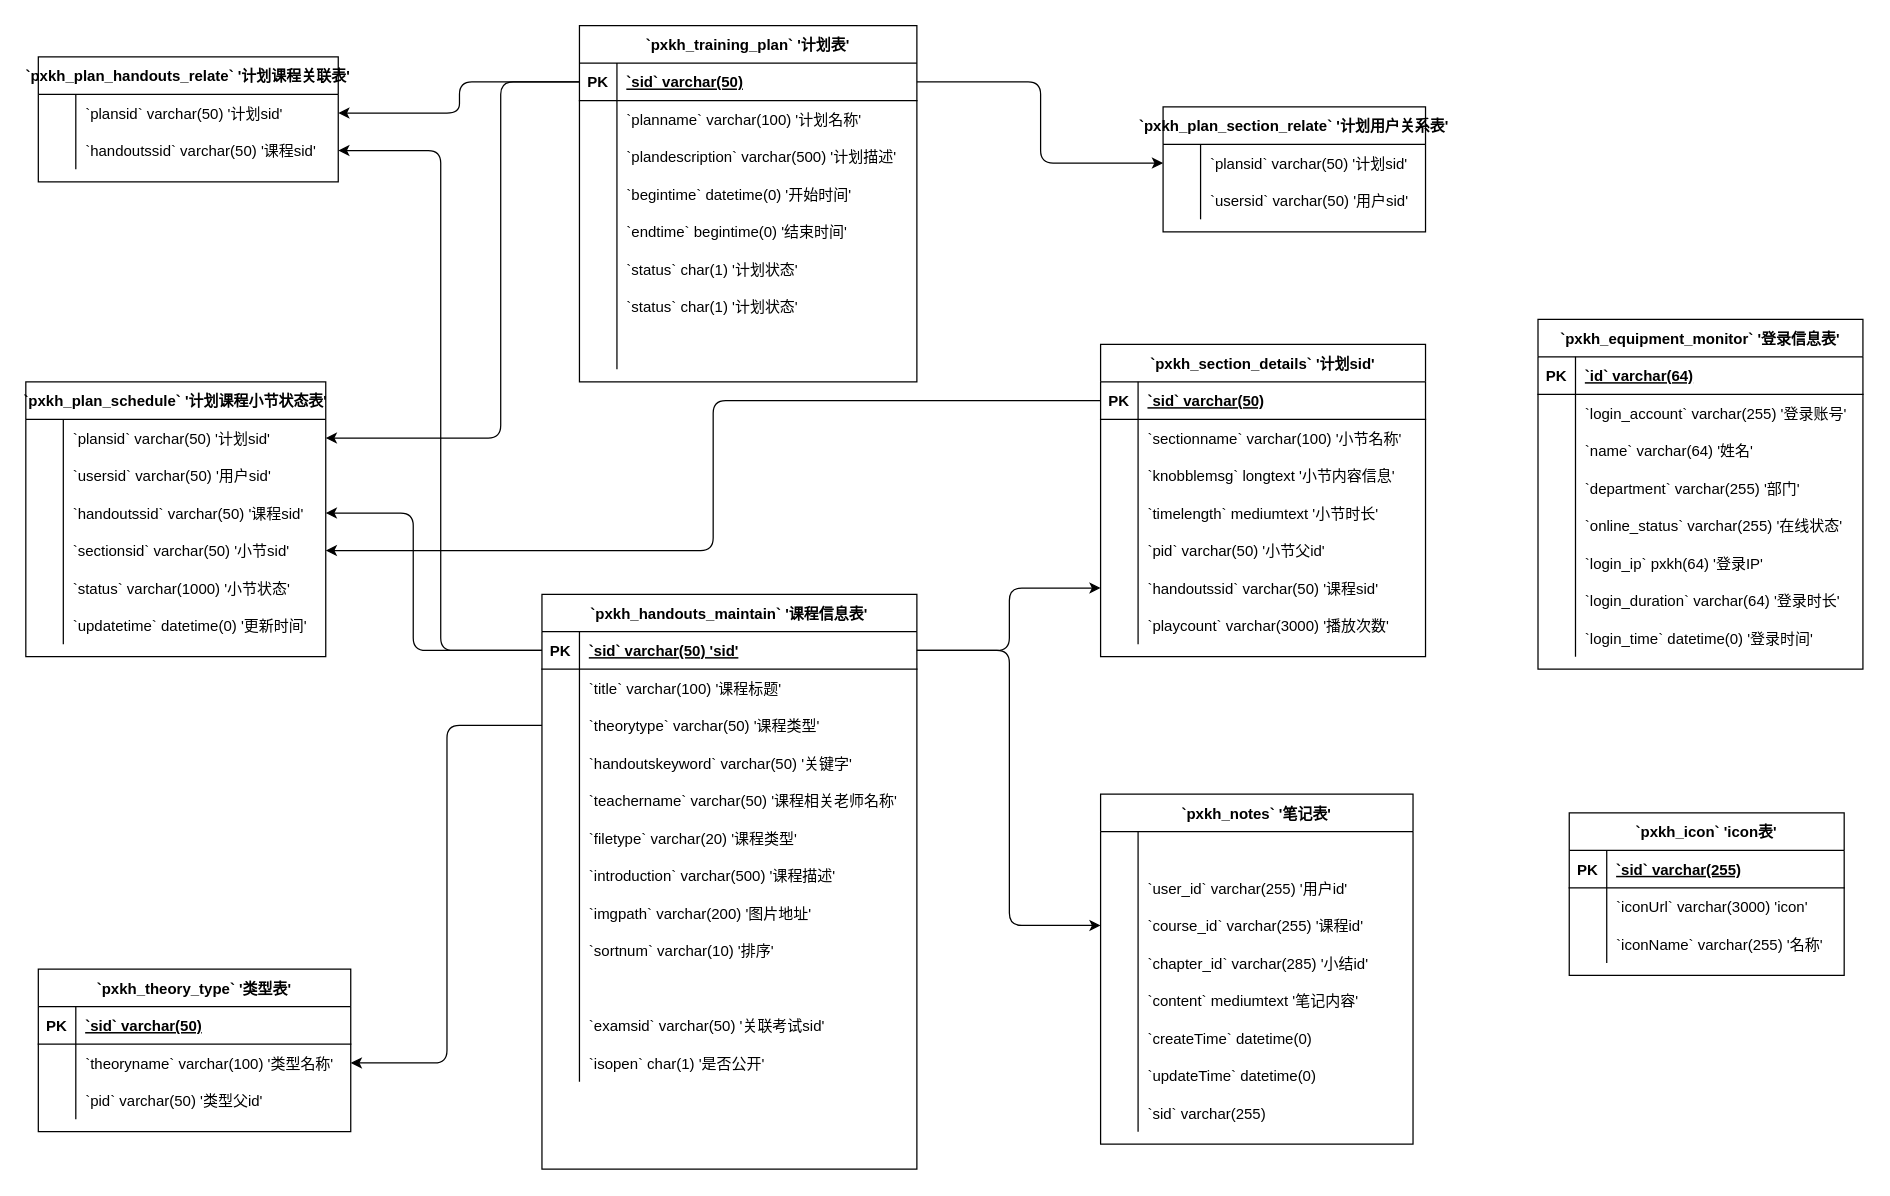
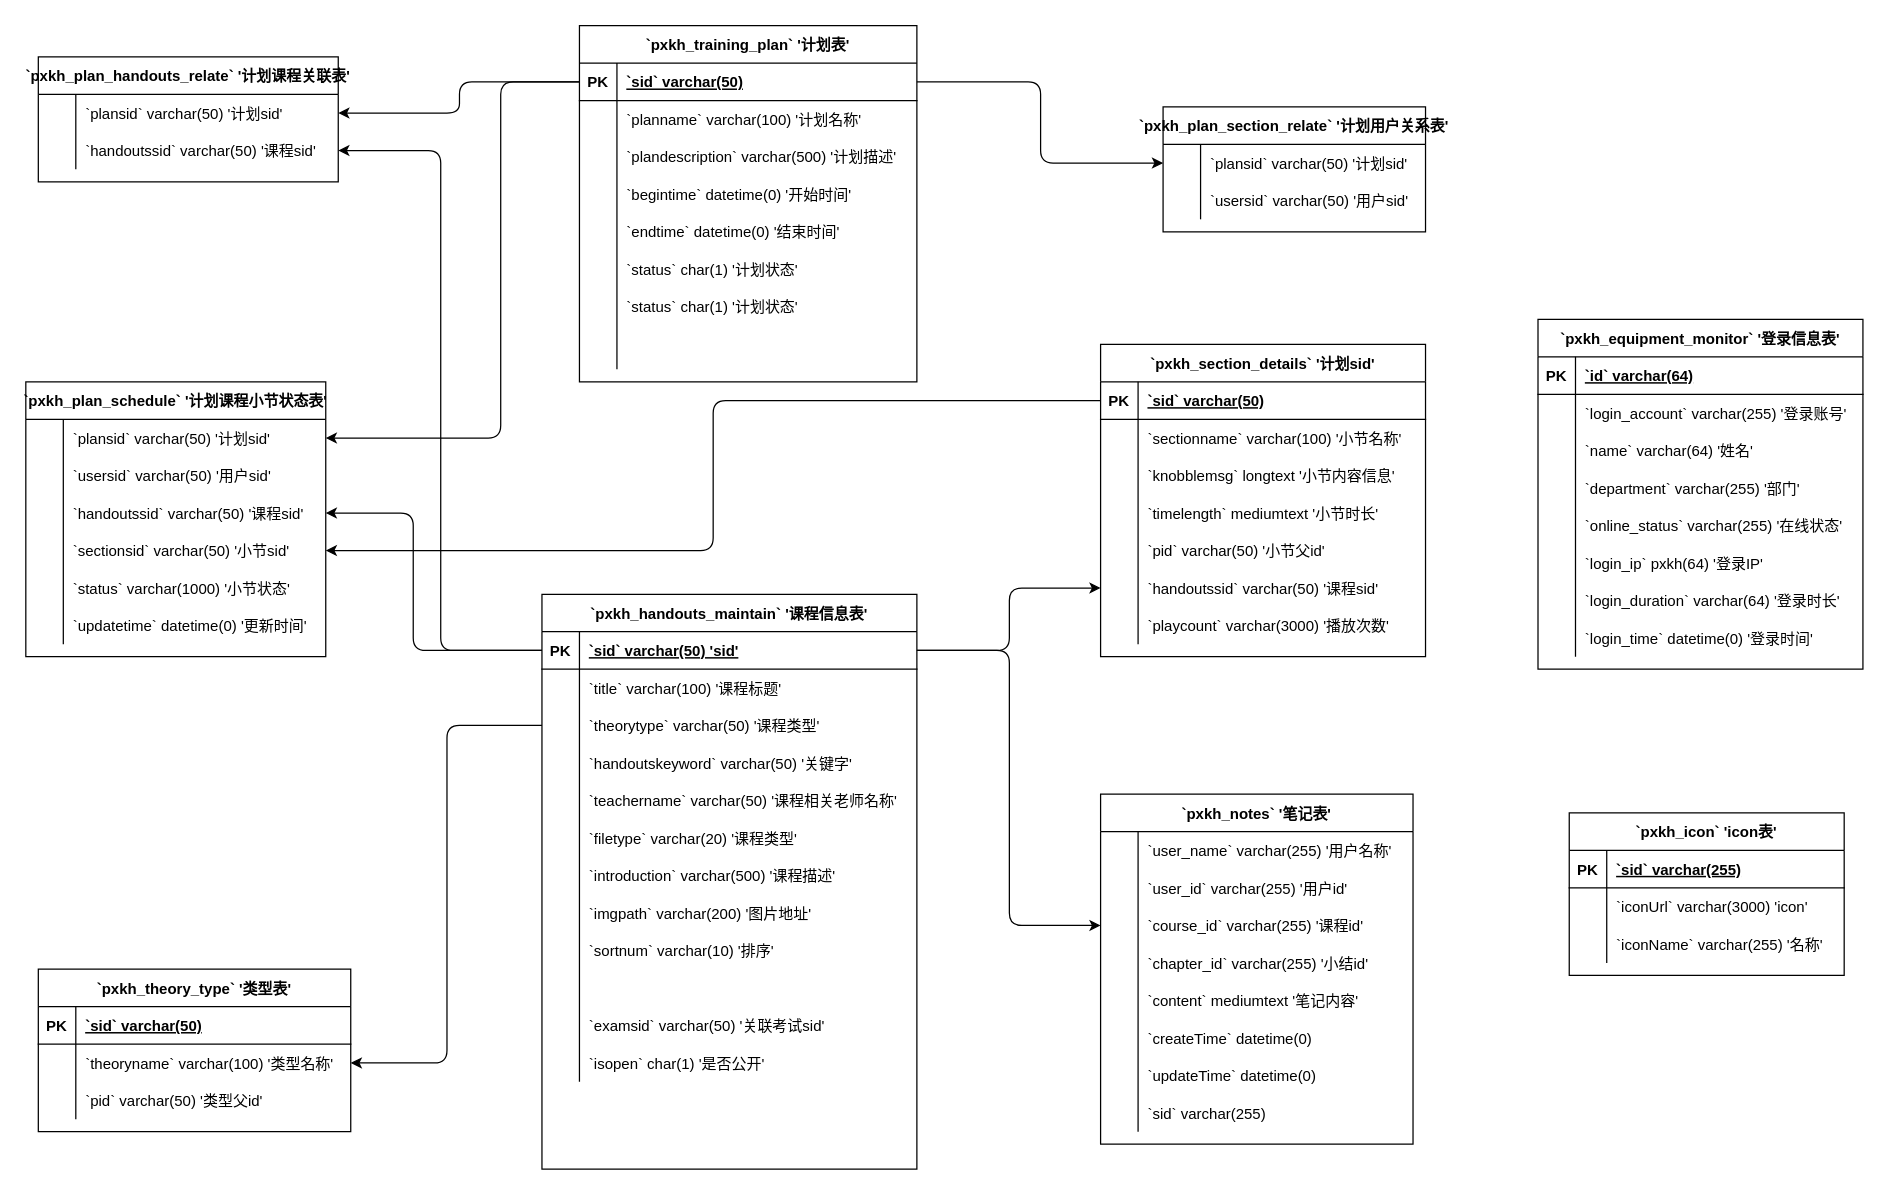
(752, 233) -> (750, 233)
none -> (1276, 851)
(1284, 964) -> (1284, 964)
